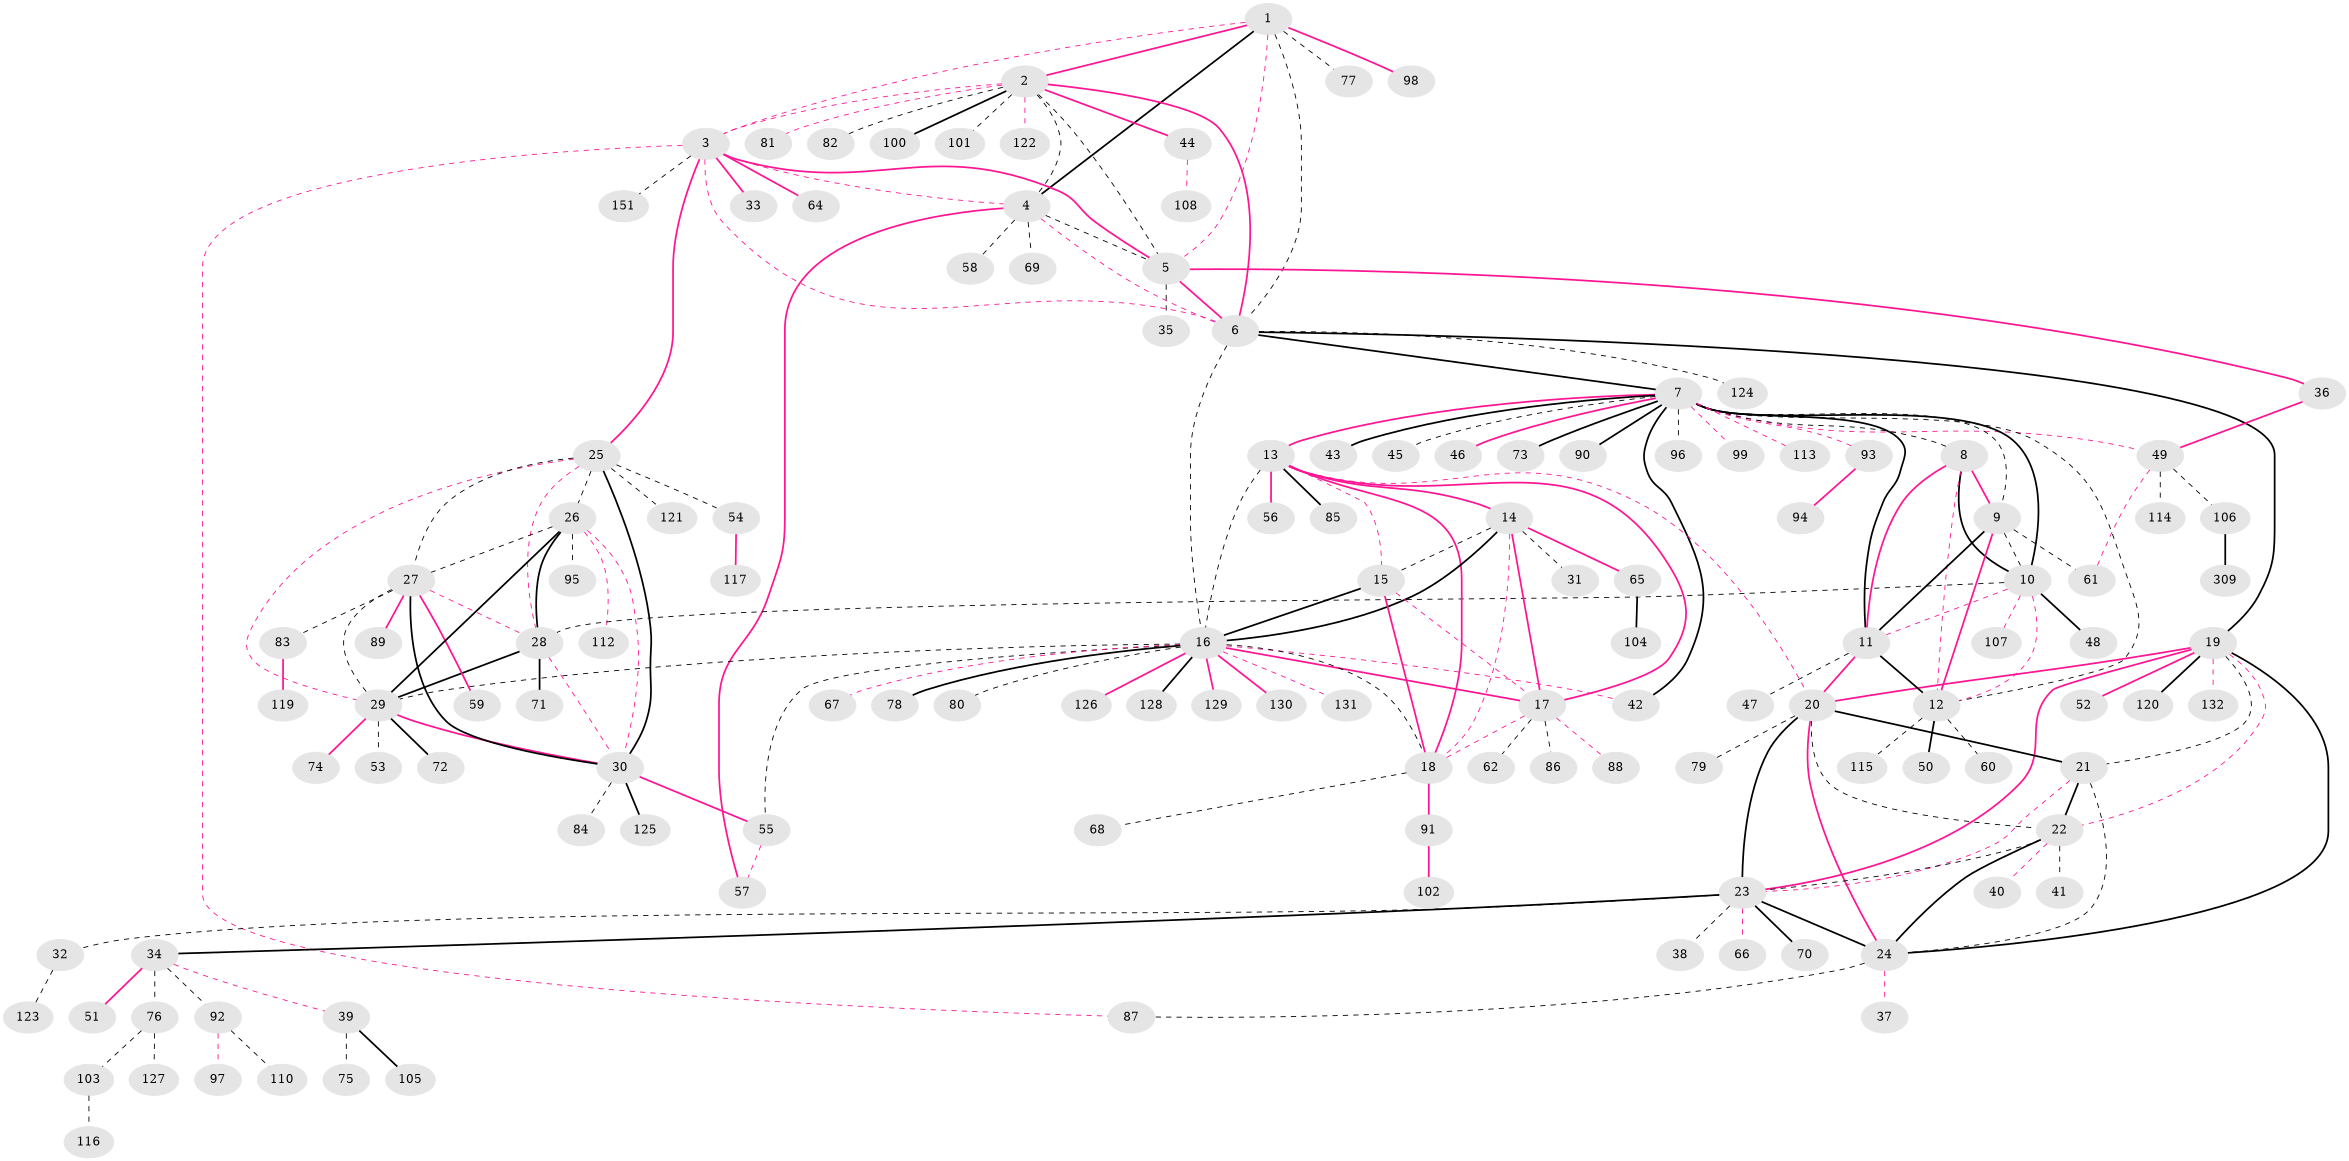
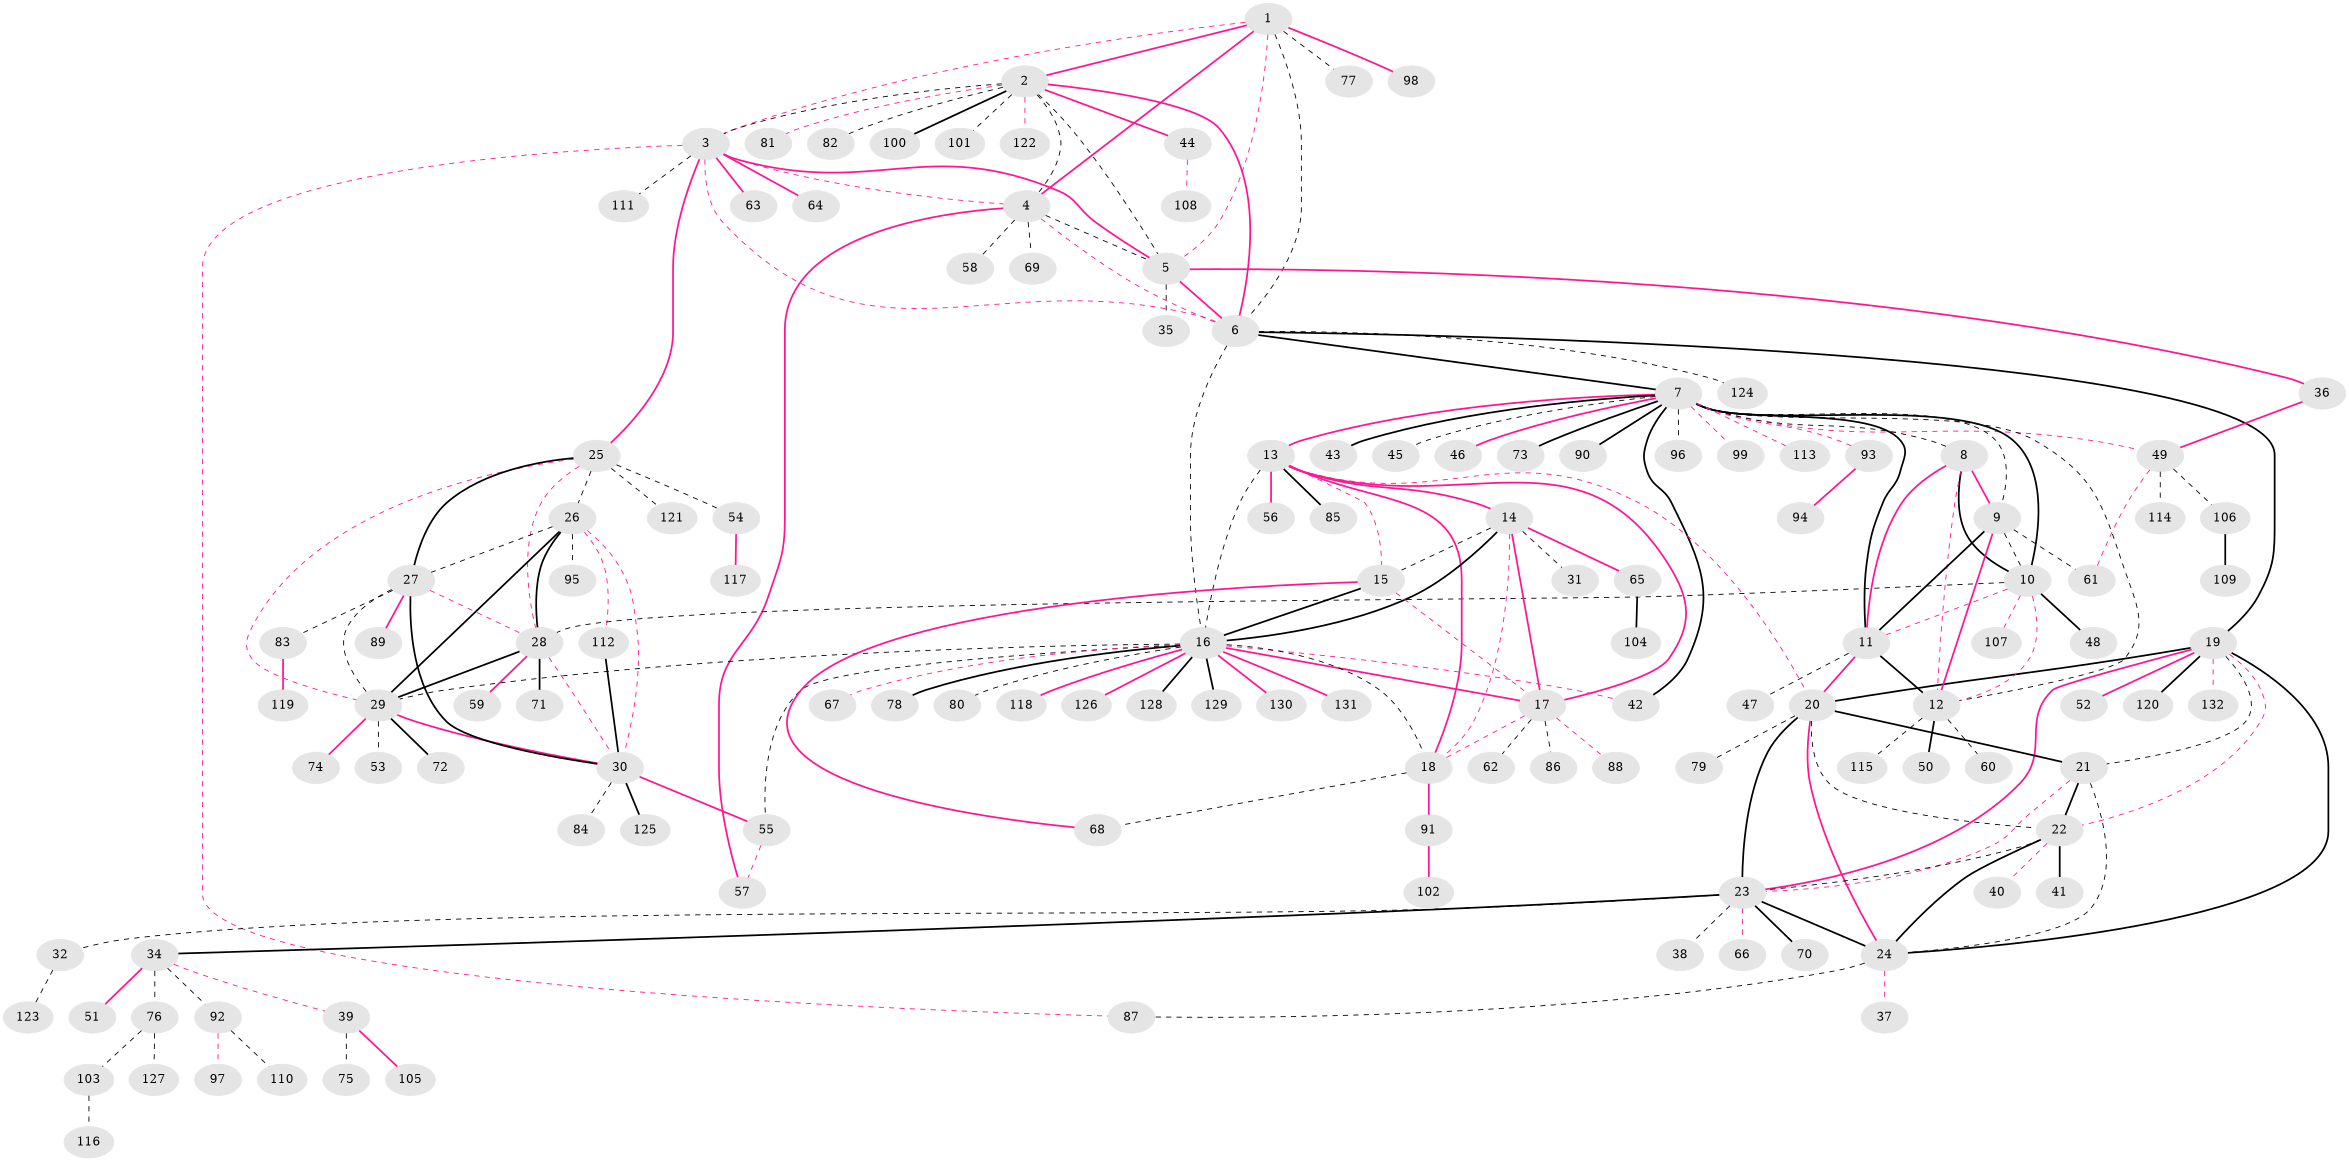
(861, 100) -> (861, 100)
(1148, 113) -> (1148, 113)
(624, 206) -> (624, 206)
(754, 206) -> (754, 206)
(474, 485) -> (474, 485)
(2225, 581) -> (2225, 581)
(648, 611) -> (612, 705)
(449, 647) -> (508, 674)
(1275, 673) -> (1275, 673)
(1210, 674) -> (1210, 674)
(1405, 674) -> (897, 639)
(2004, 676) -> (2004, 676)
none -> (1021, 705)
(2060, 862) -> (2060, 862)
(378, 1049) -> (378, 1049)
